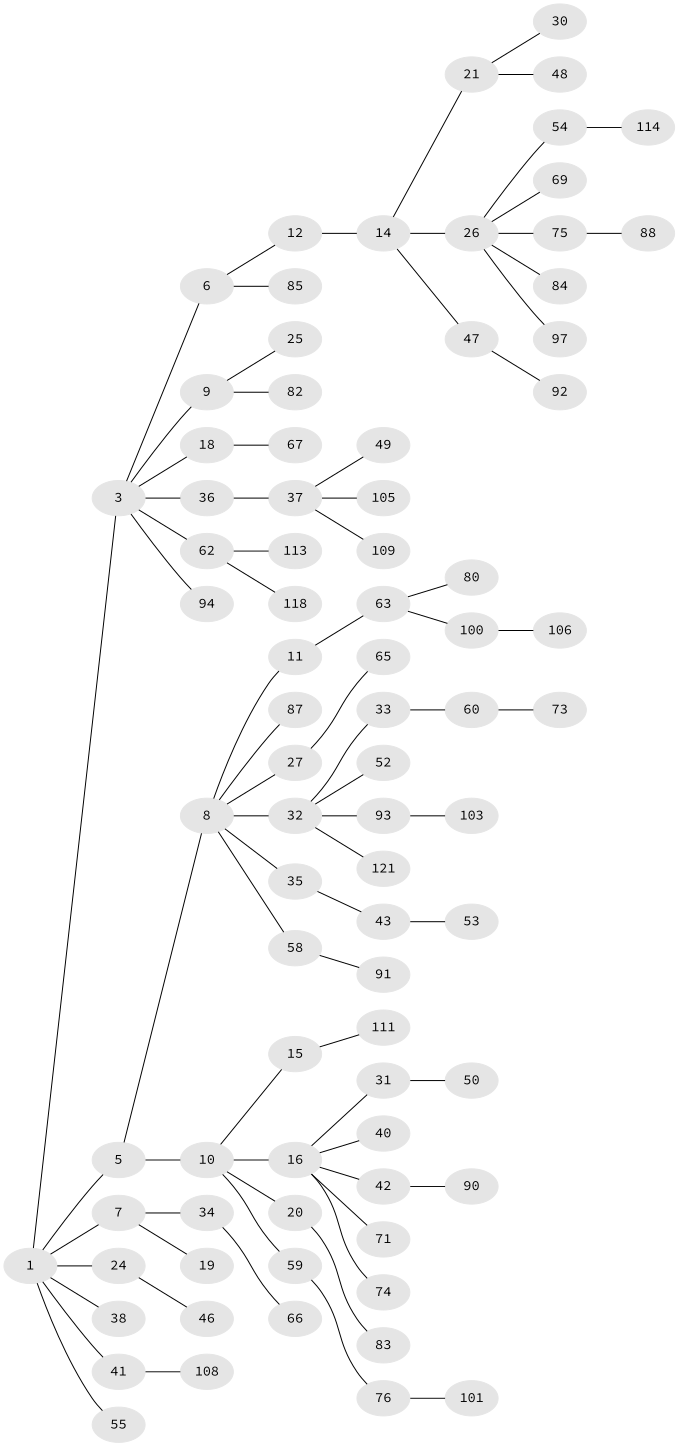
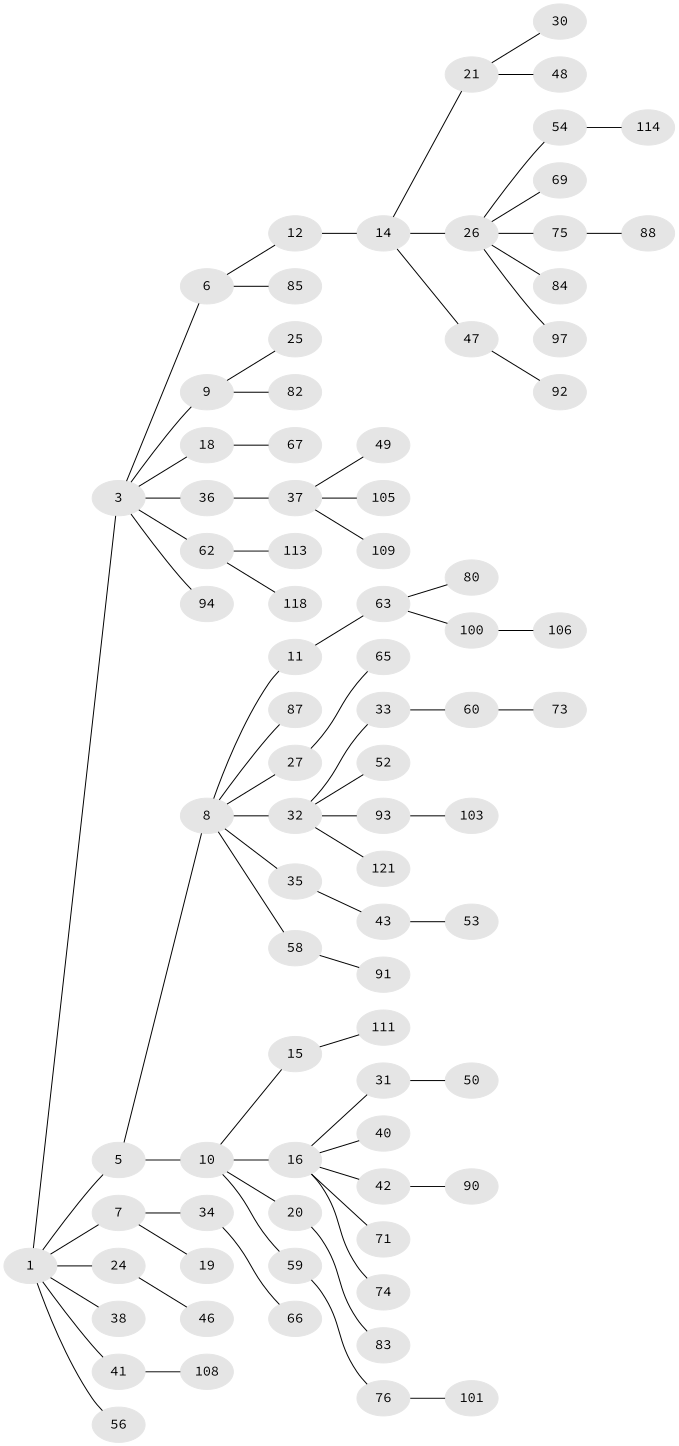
(119, 1425) -> (119, 1425)
